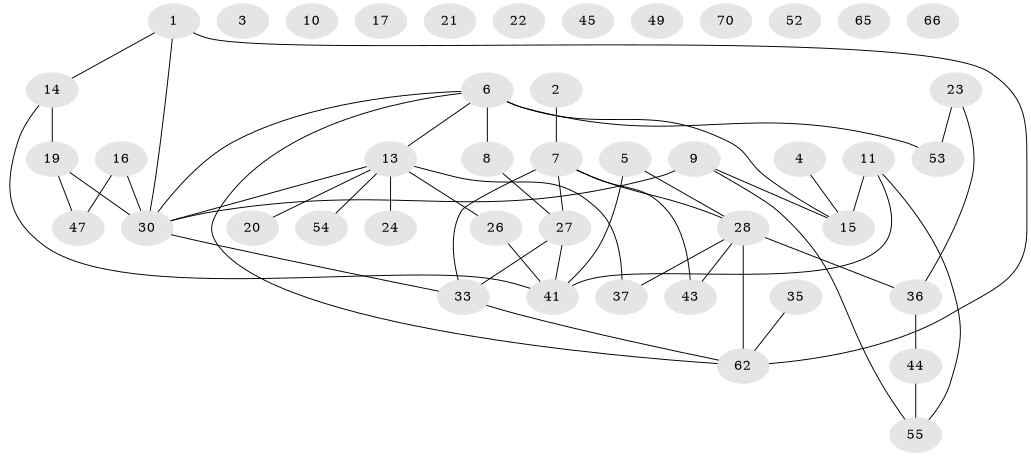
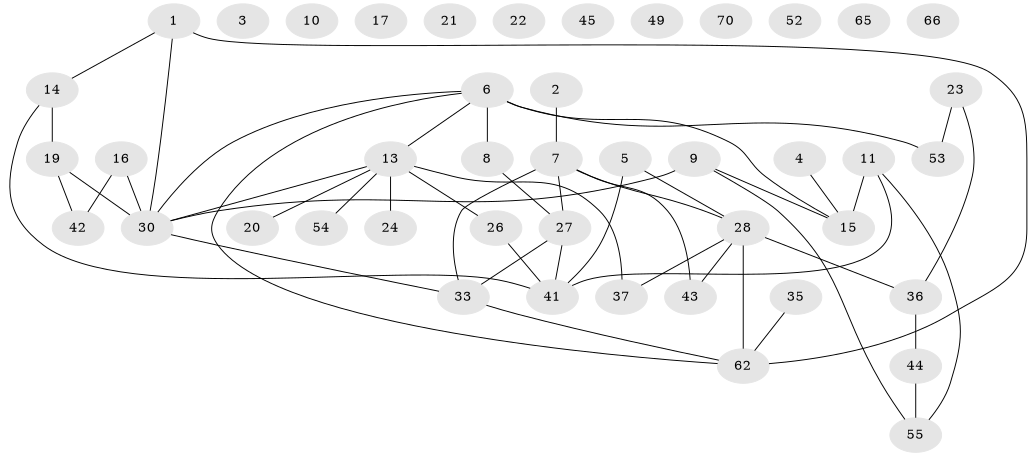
(78, 228) -> (78, 228)
